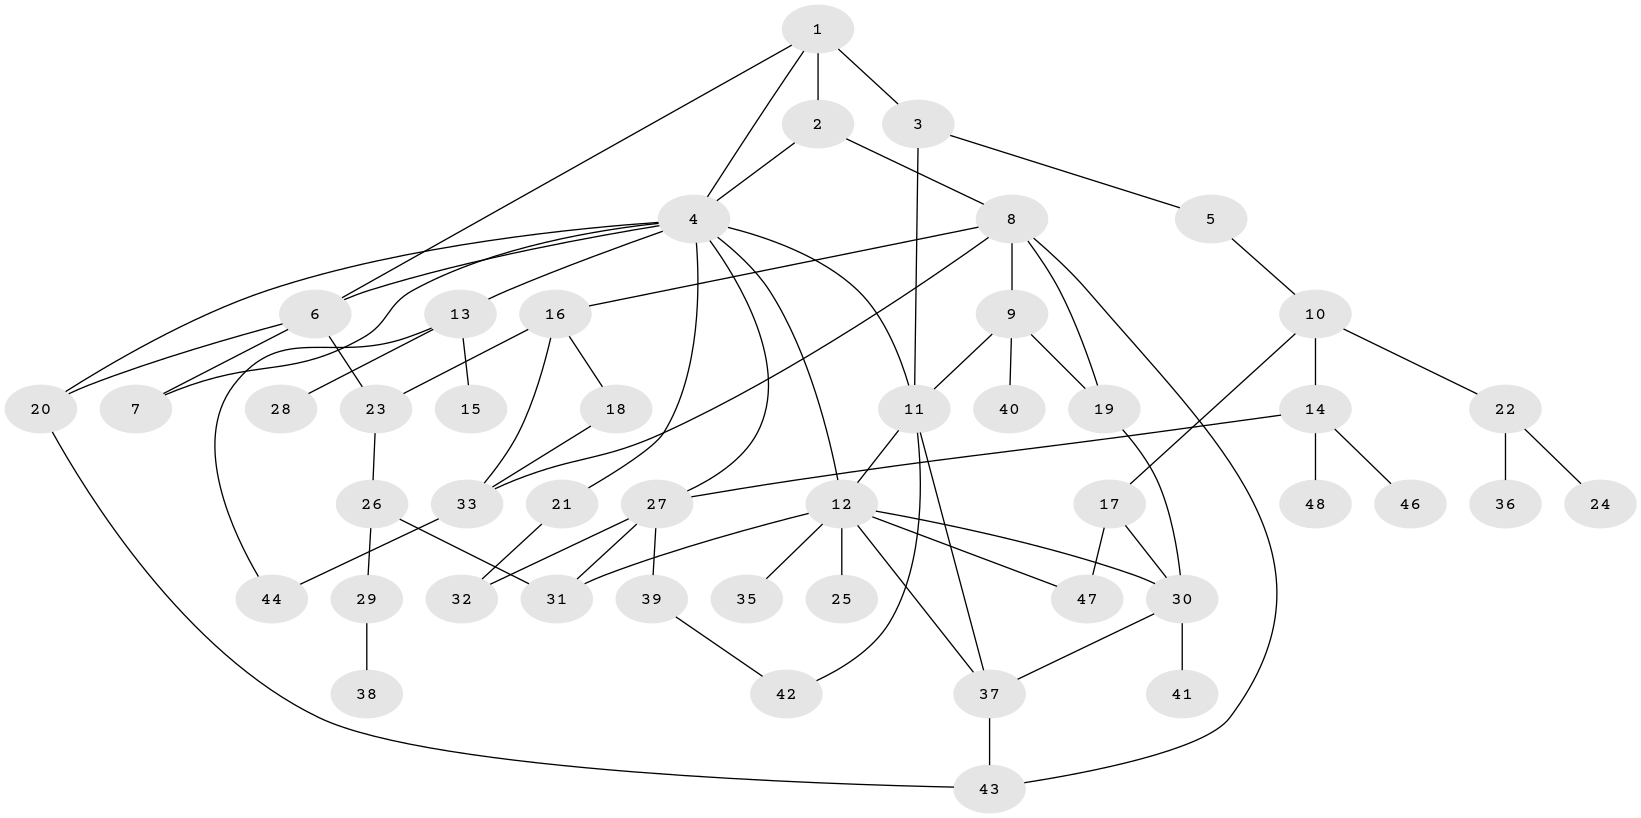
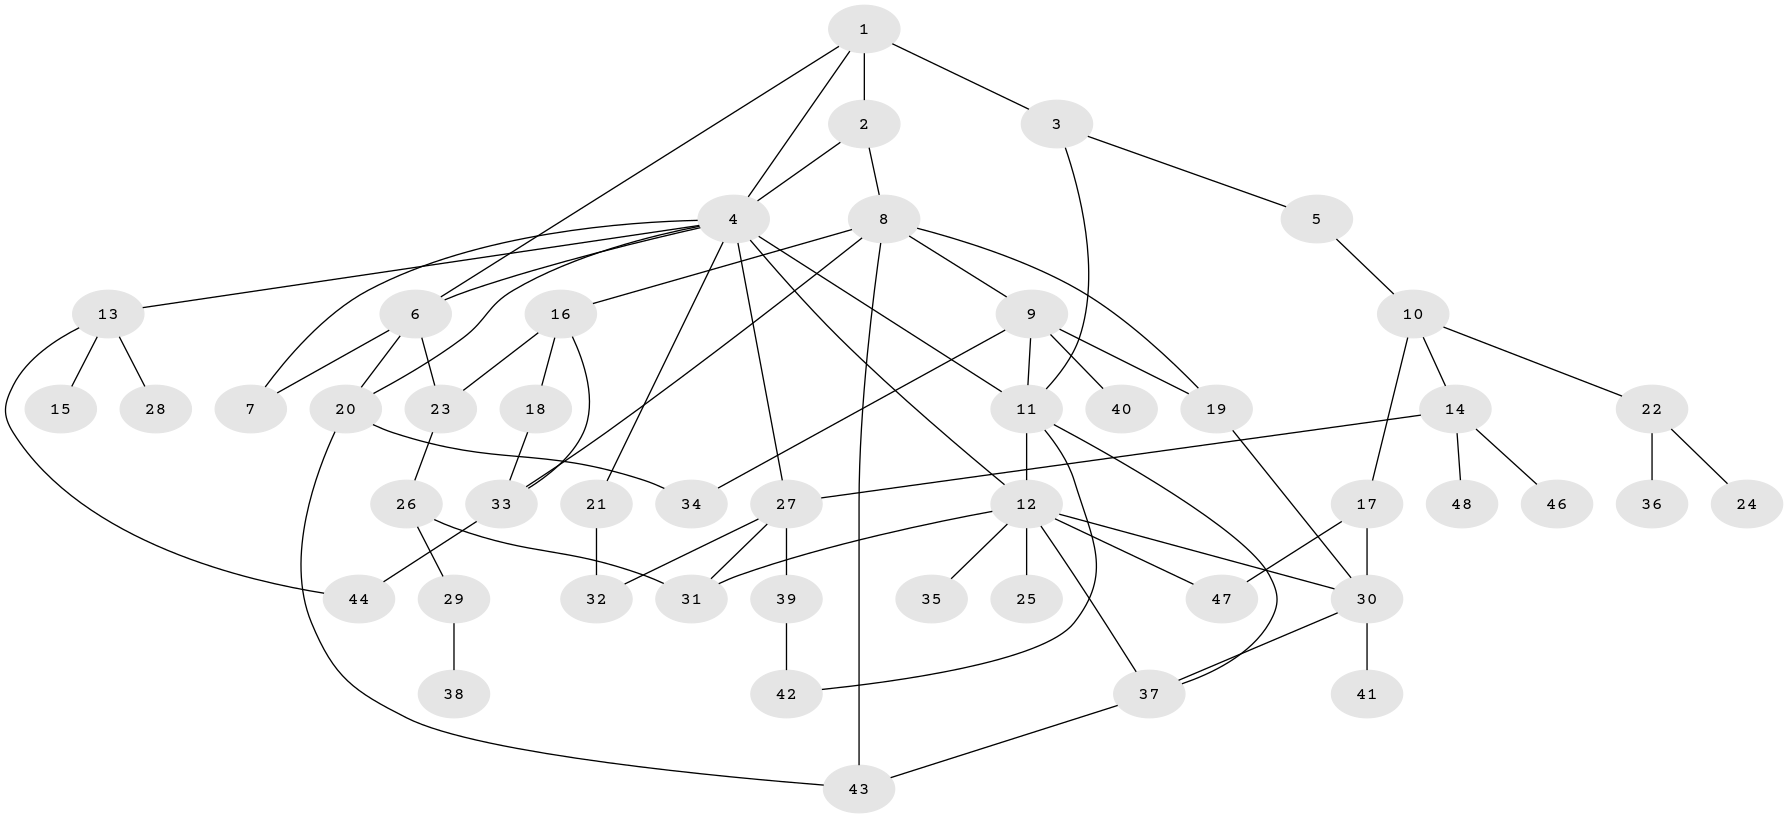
none -> (691, 504)
